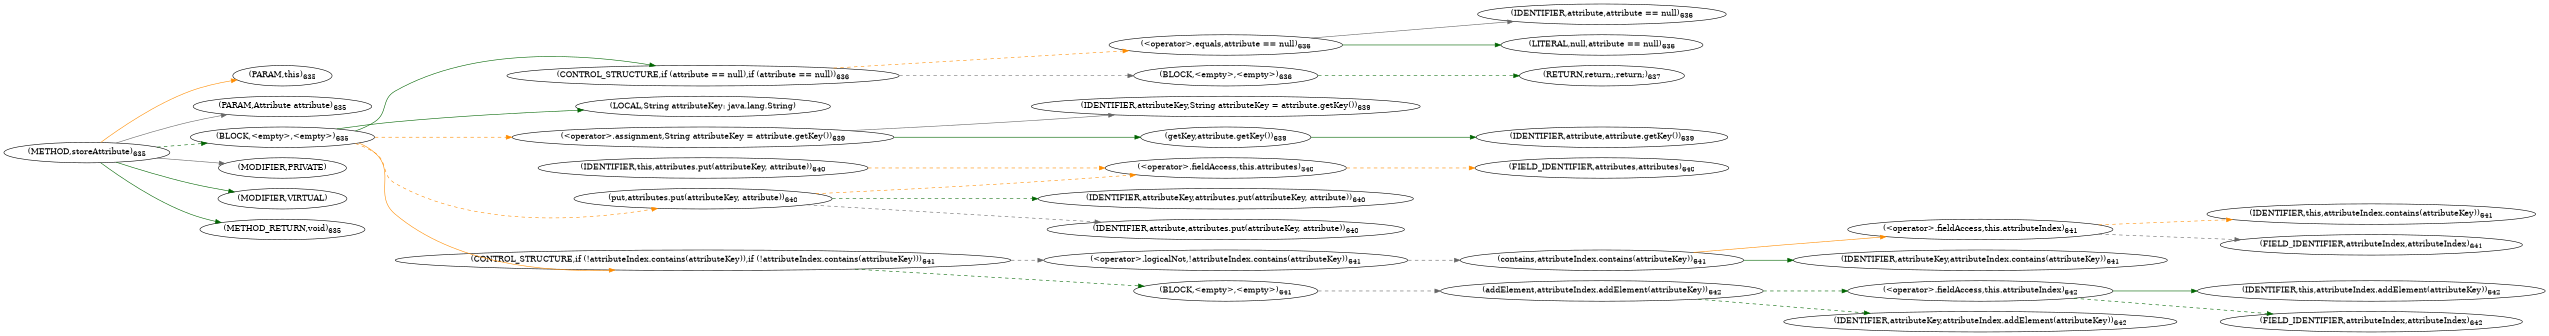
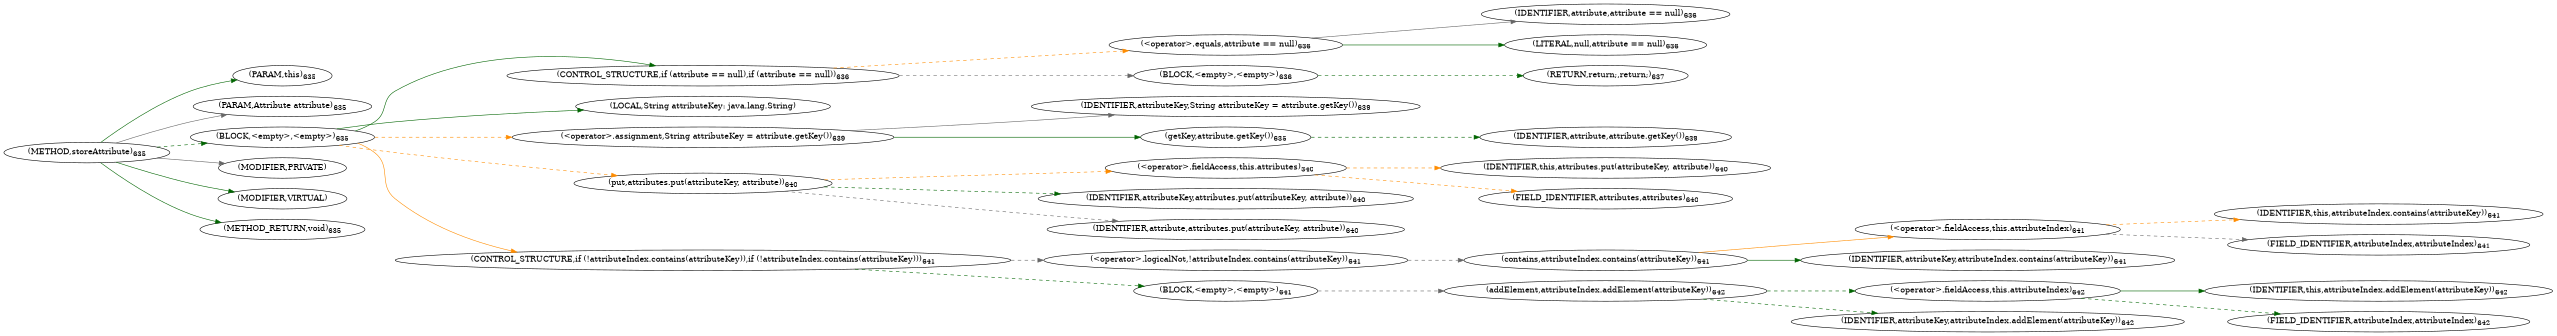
(162, 104) -> (162, 104)
(1280, 136) -> (1280, 136)
(1391, 137) -> (1393, 137)
(984, 168) -> (1391, 168)
